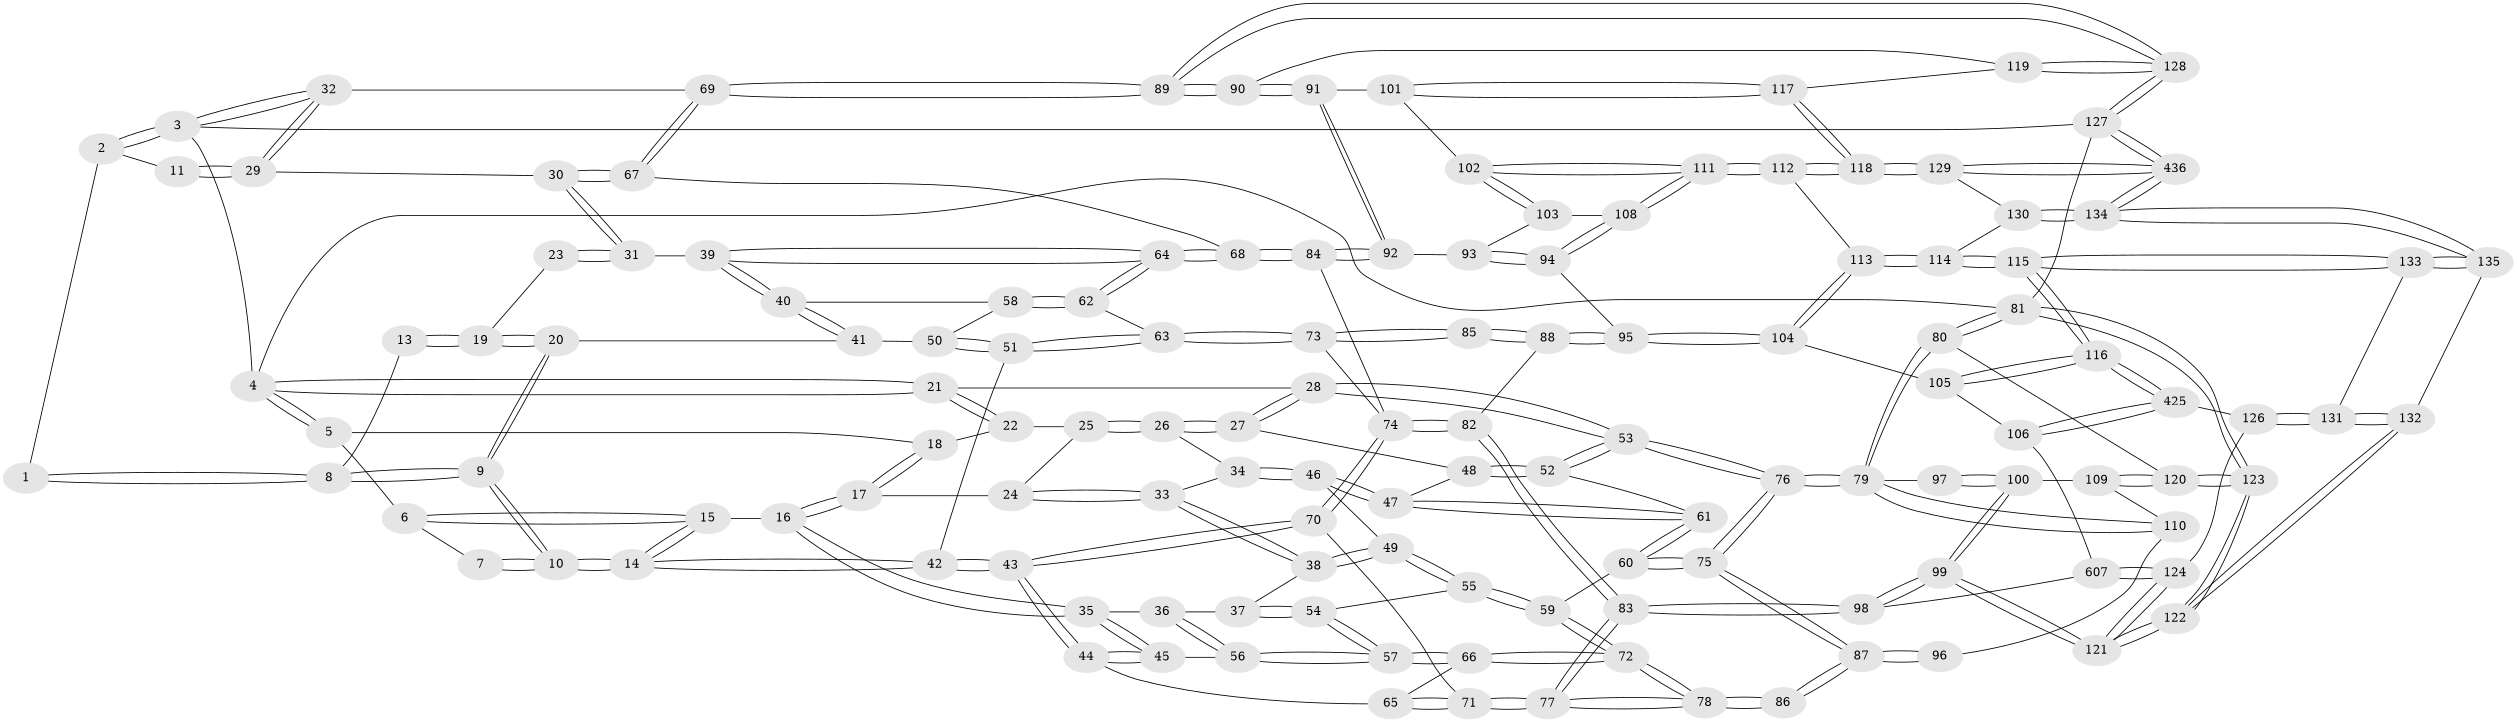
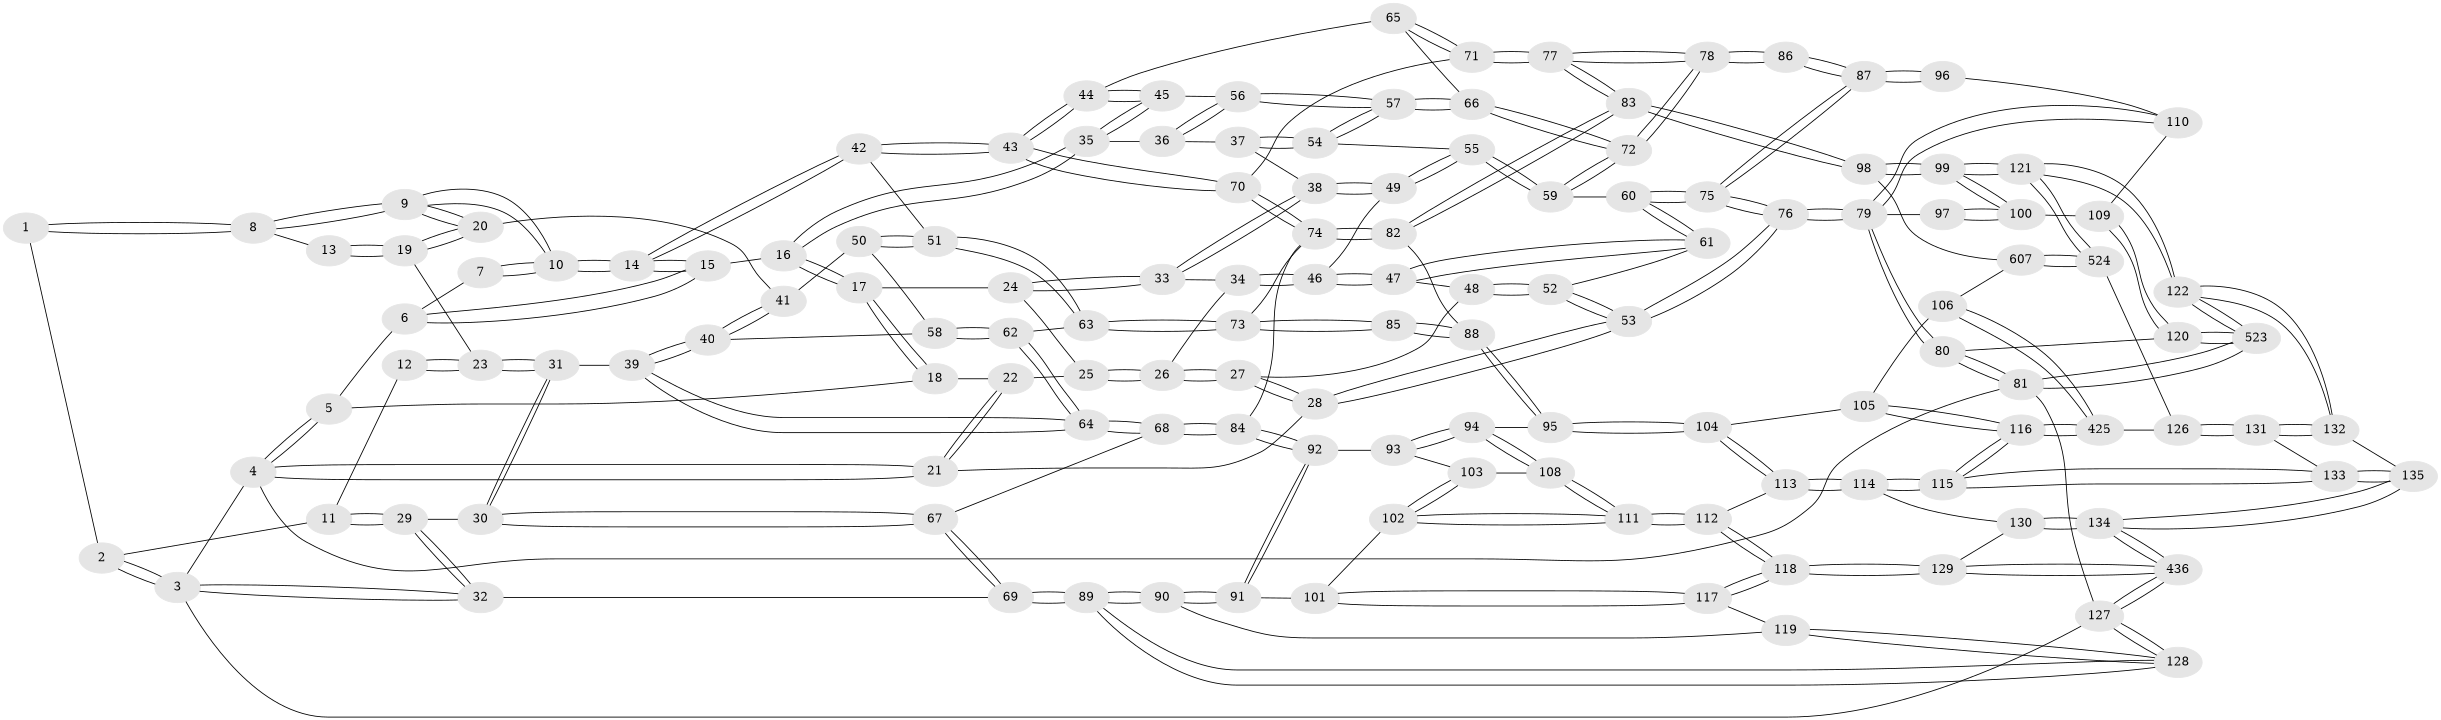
none -> (405, 365)
(2254, 481) -> (2256, 338)
(2175, 573) -> (2100, 262)
